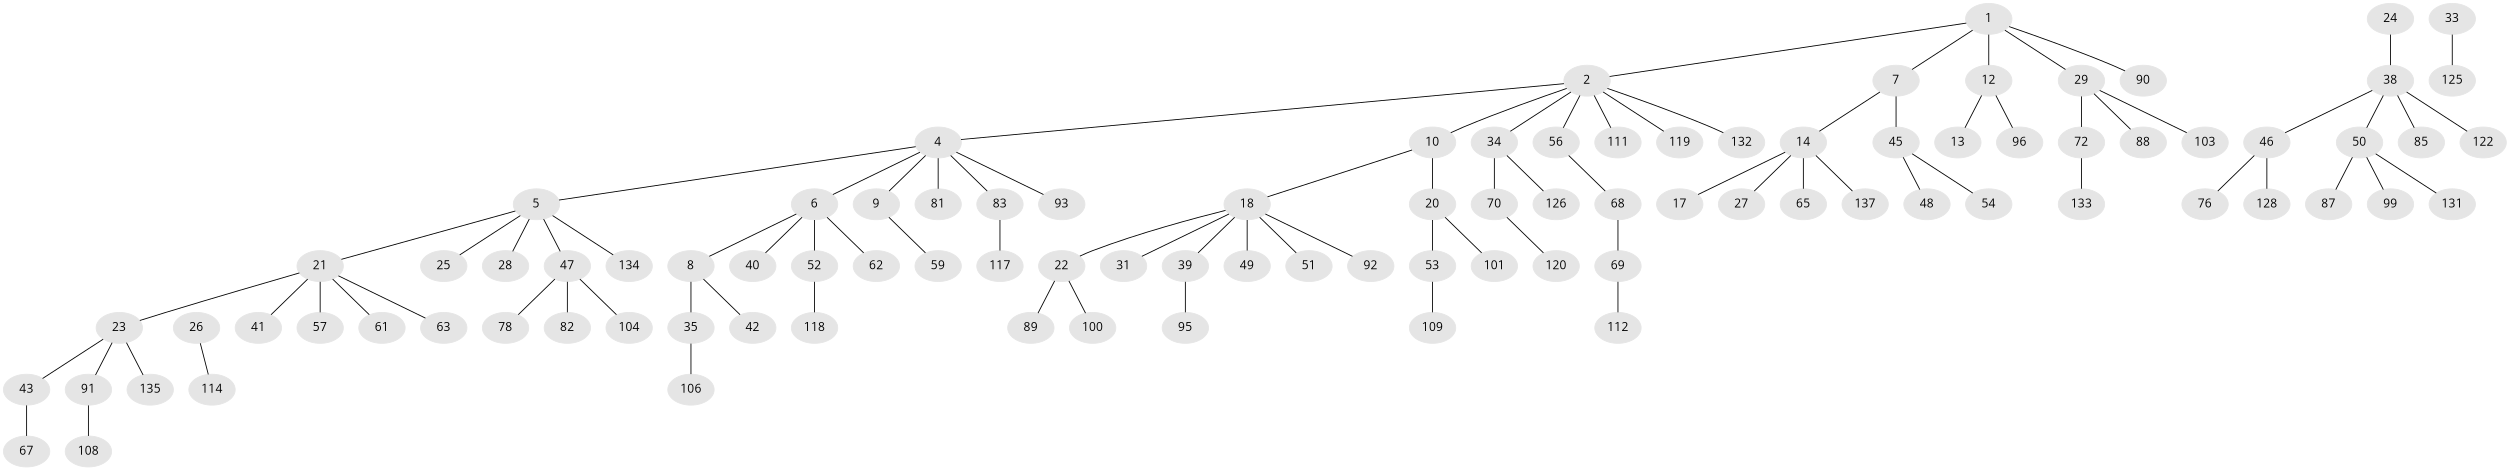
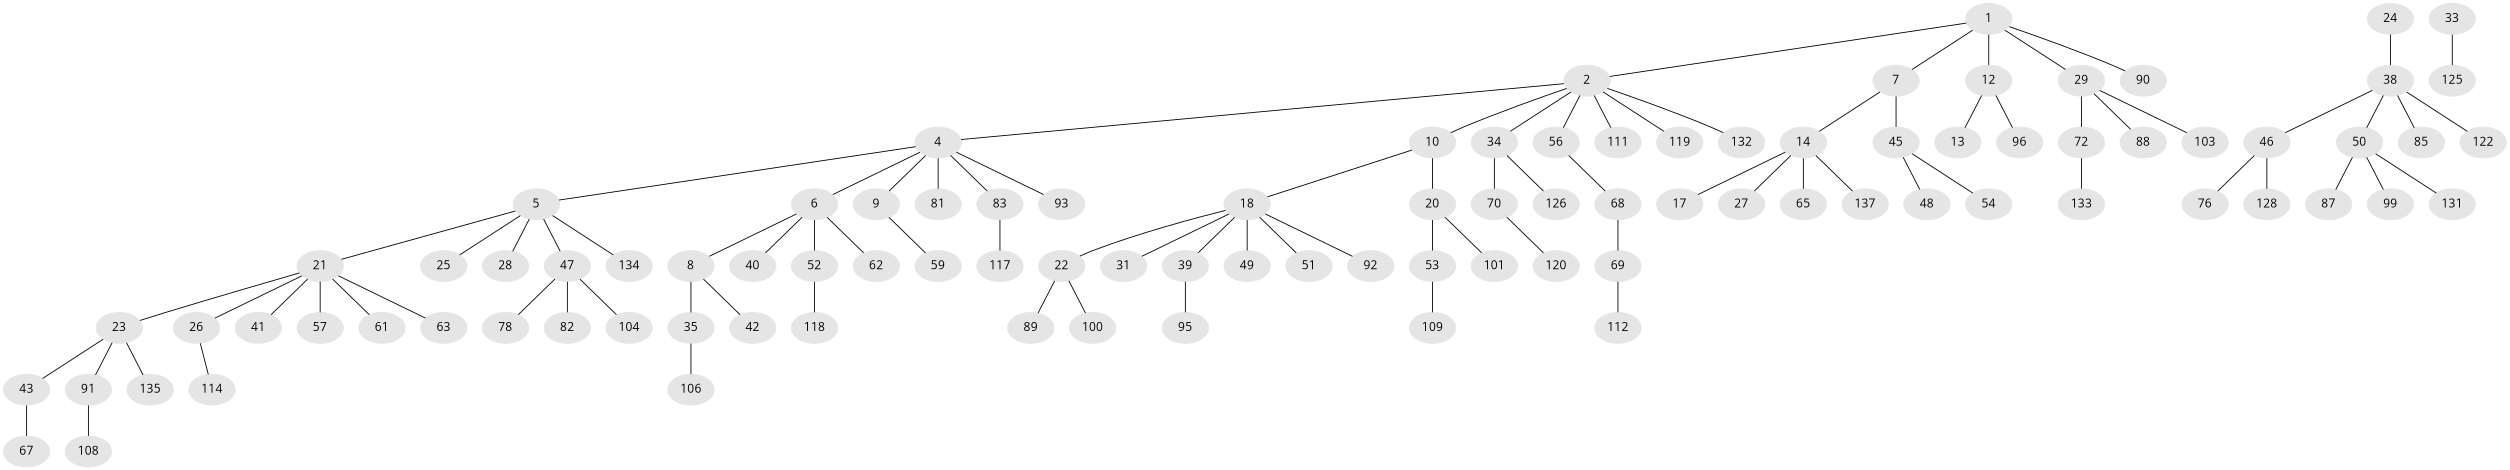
none -> (258, 297)
